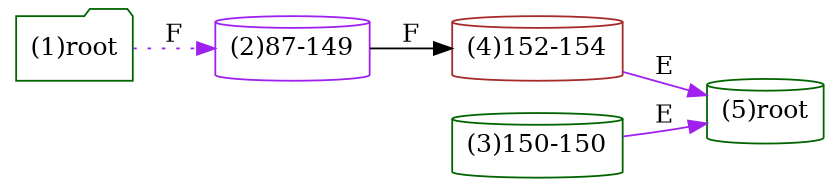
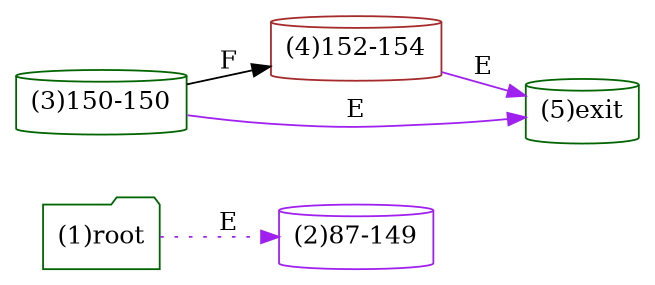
(174, 35) -> (229, 223)
(402, 48) -> (220, 77)
(765, 111) -> (582, 111)
